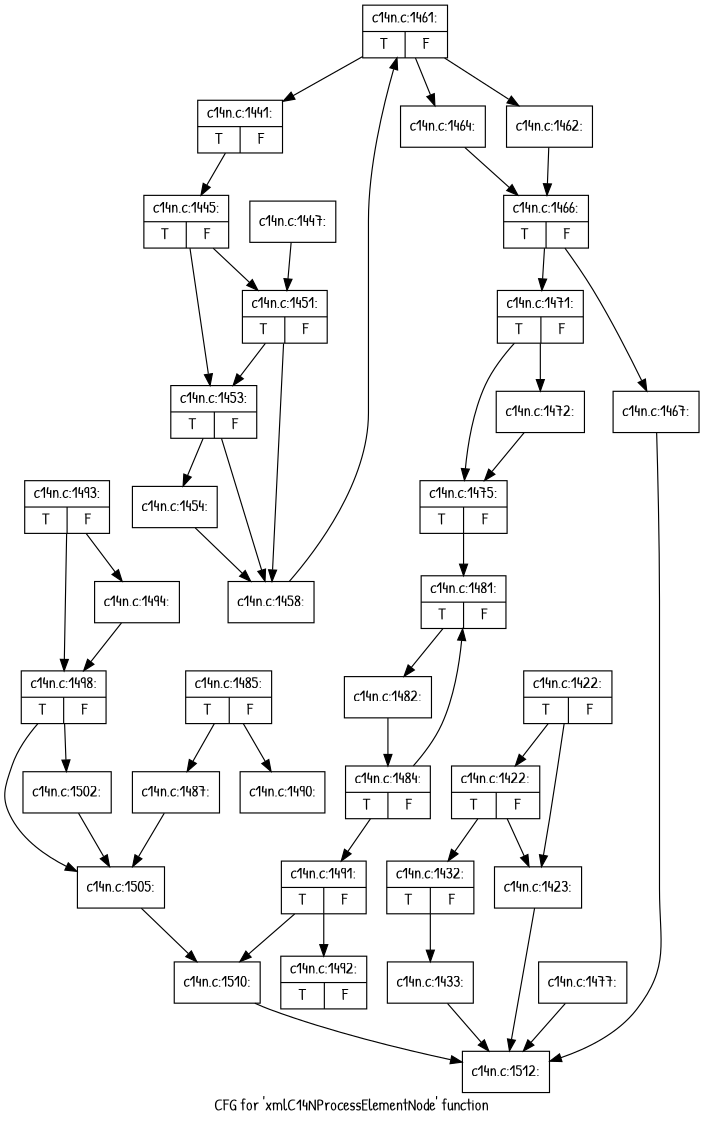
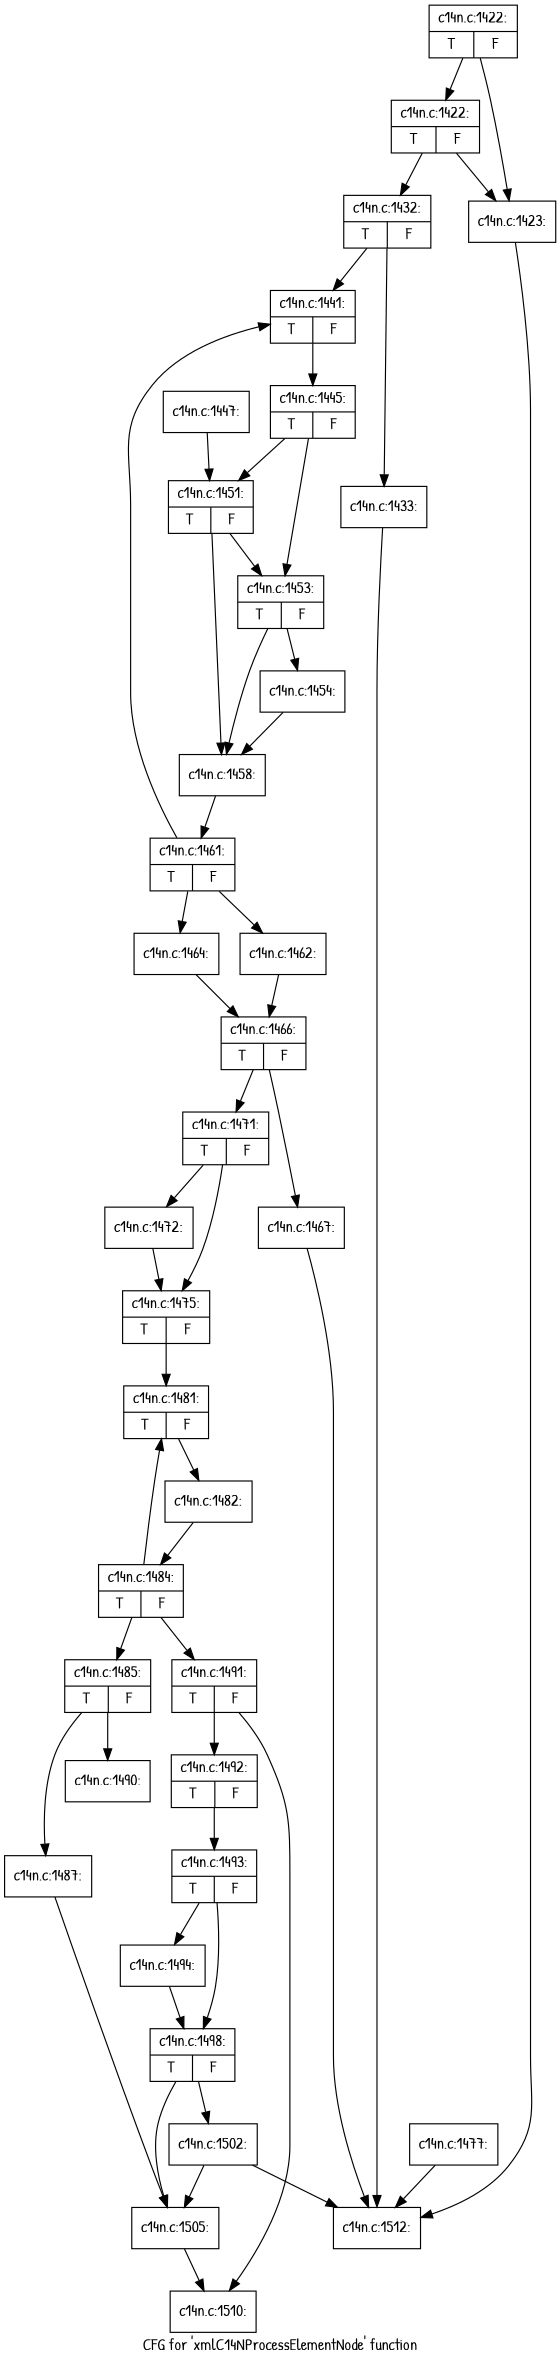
none -> (354, 265)
(352, 1035) -> (292, 2185)
none -> (126, 1633)
none -> (214, 1823)
